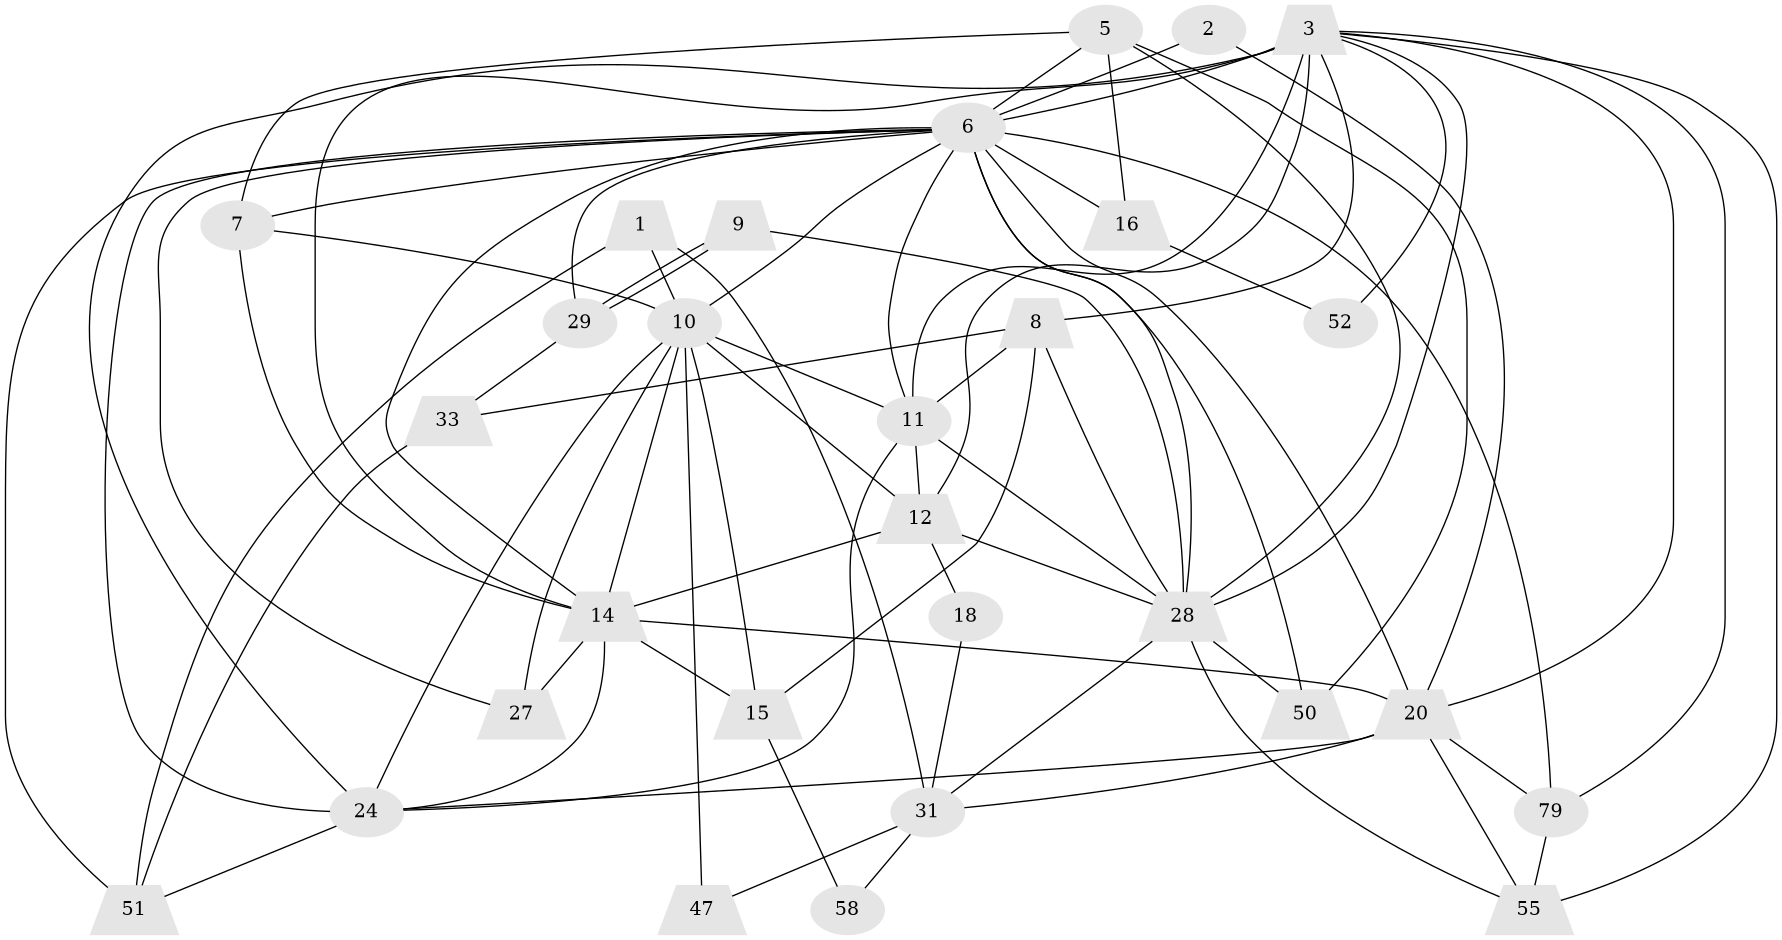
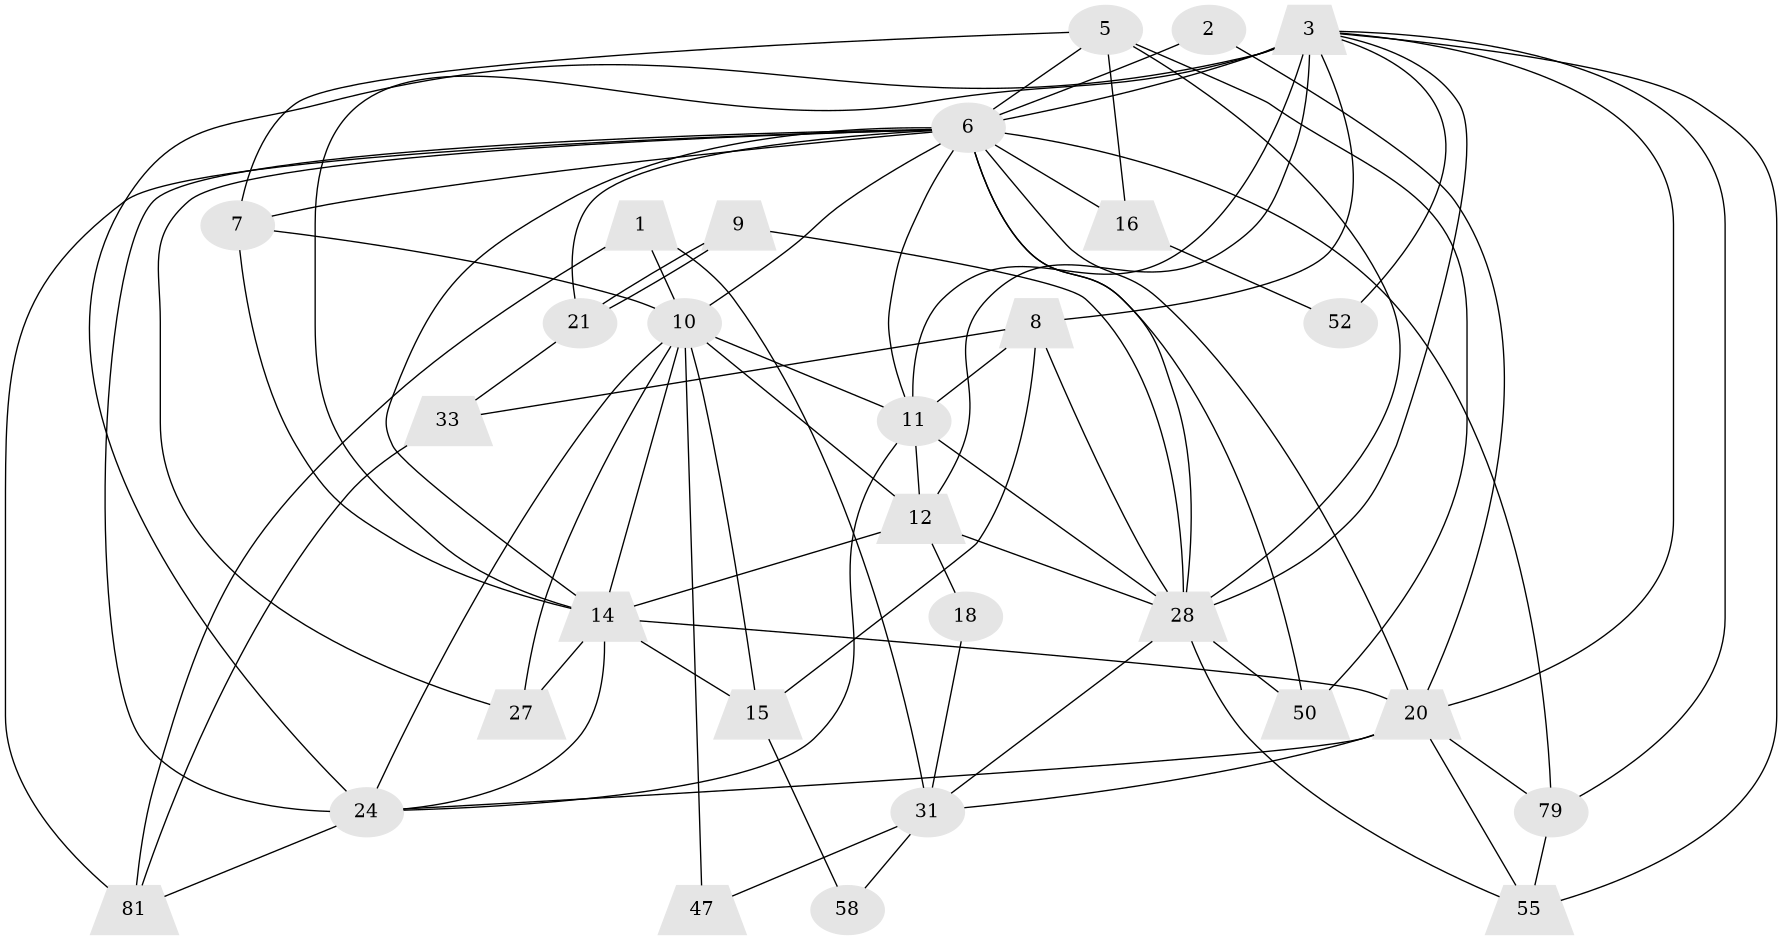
(580, 323) -> (580, 323)
(135, 910) -> (135, 910)
